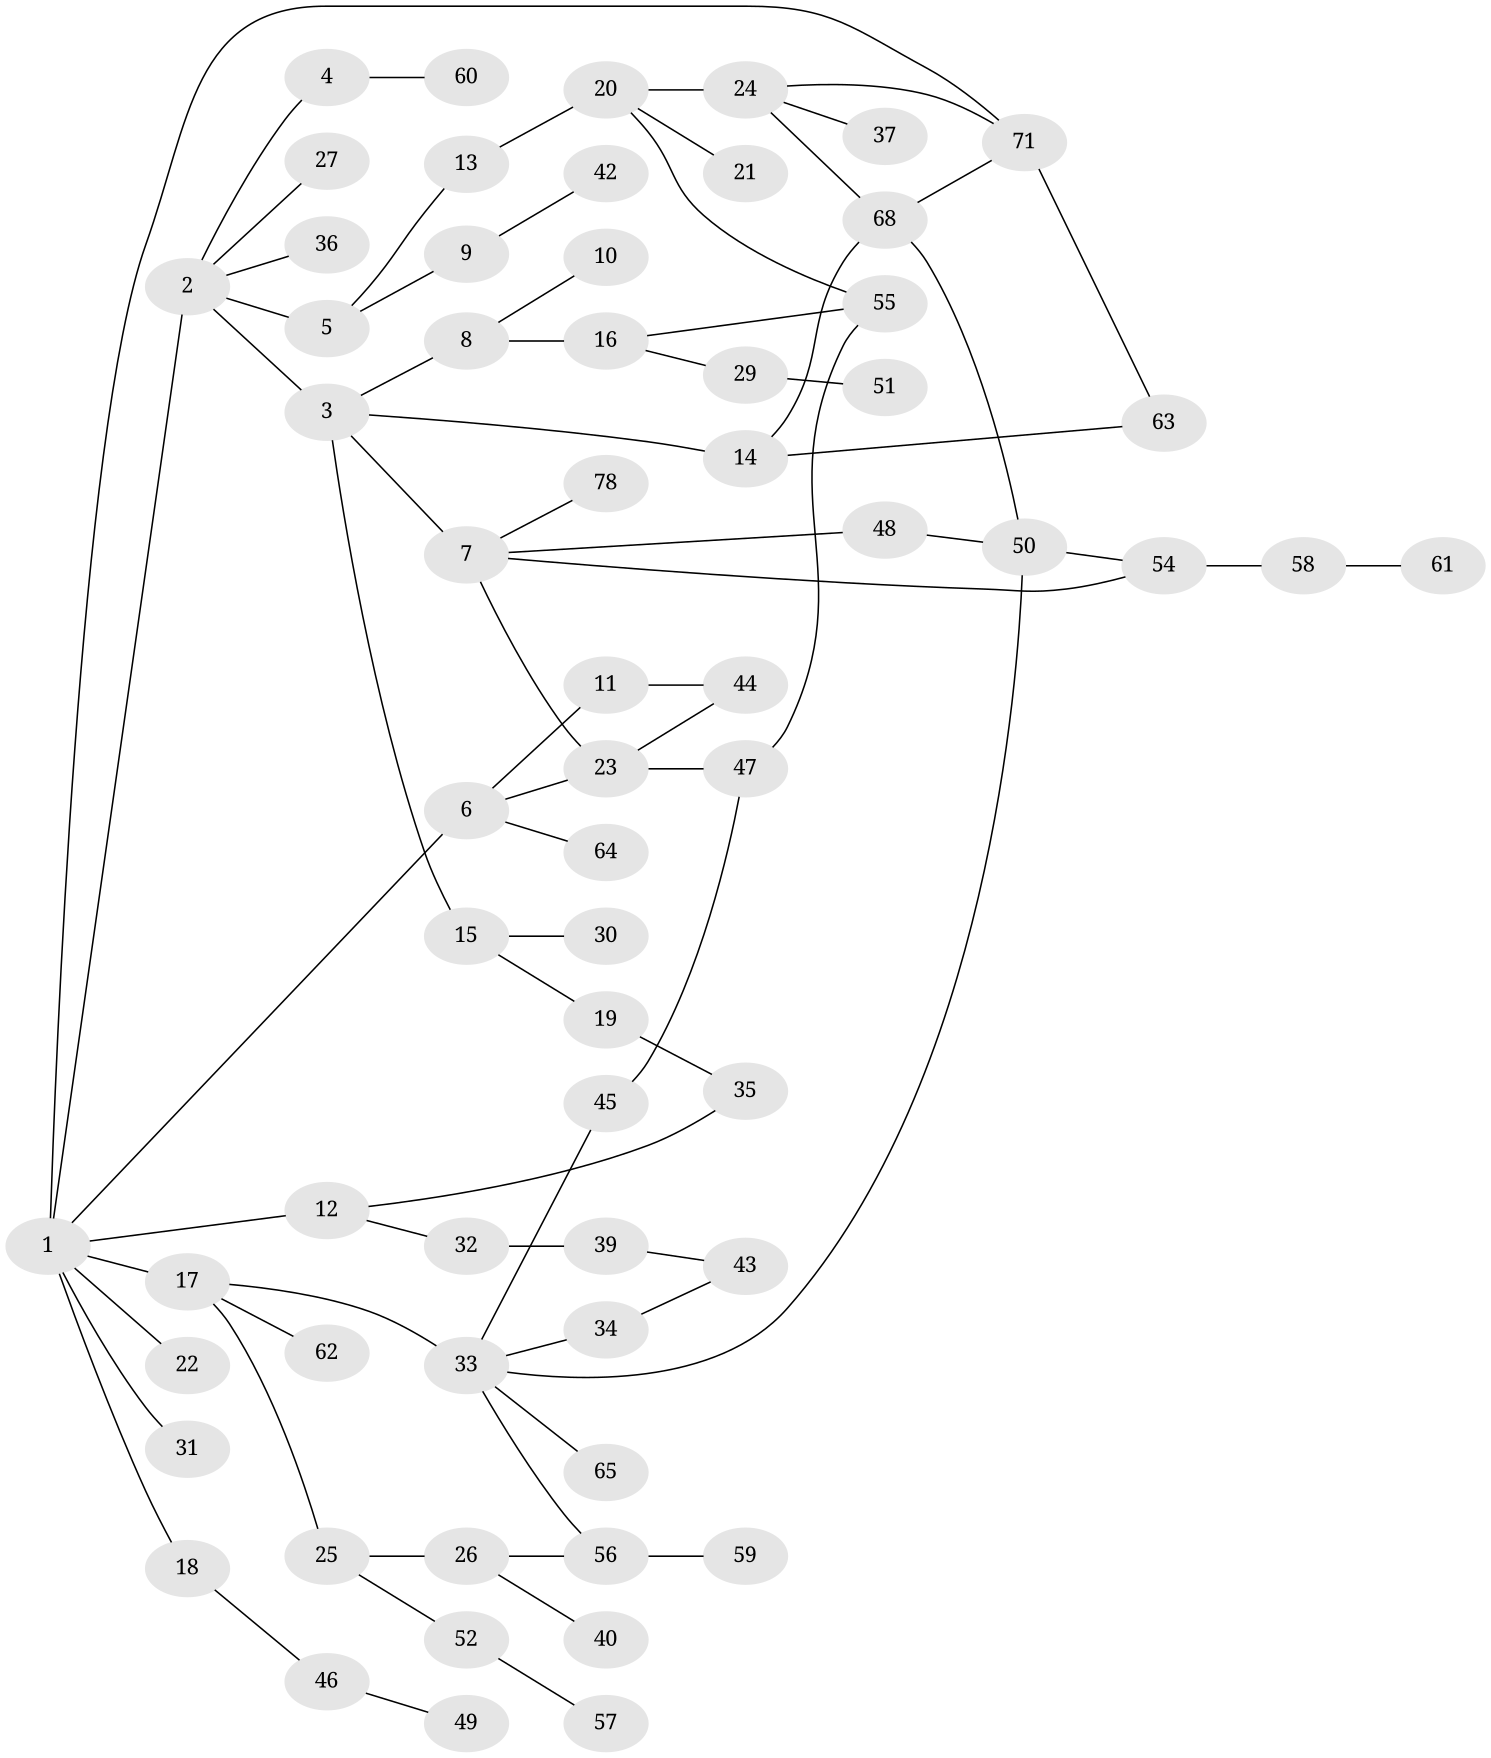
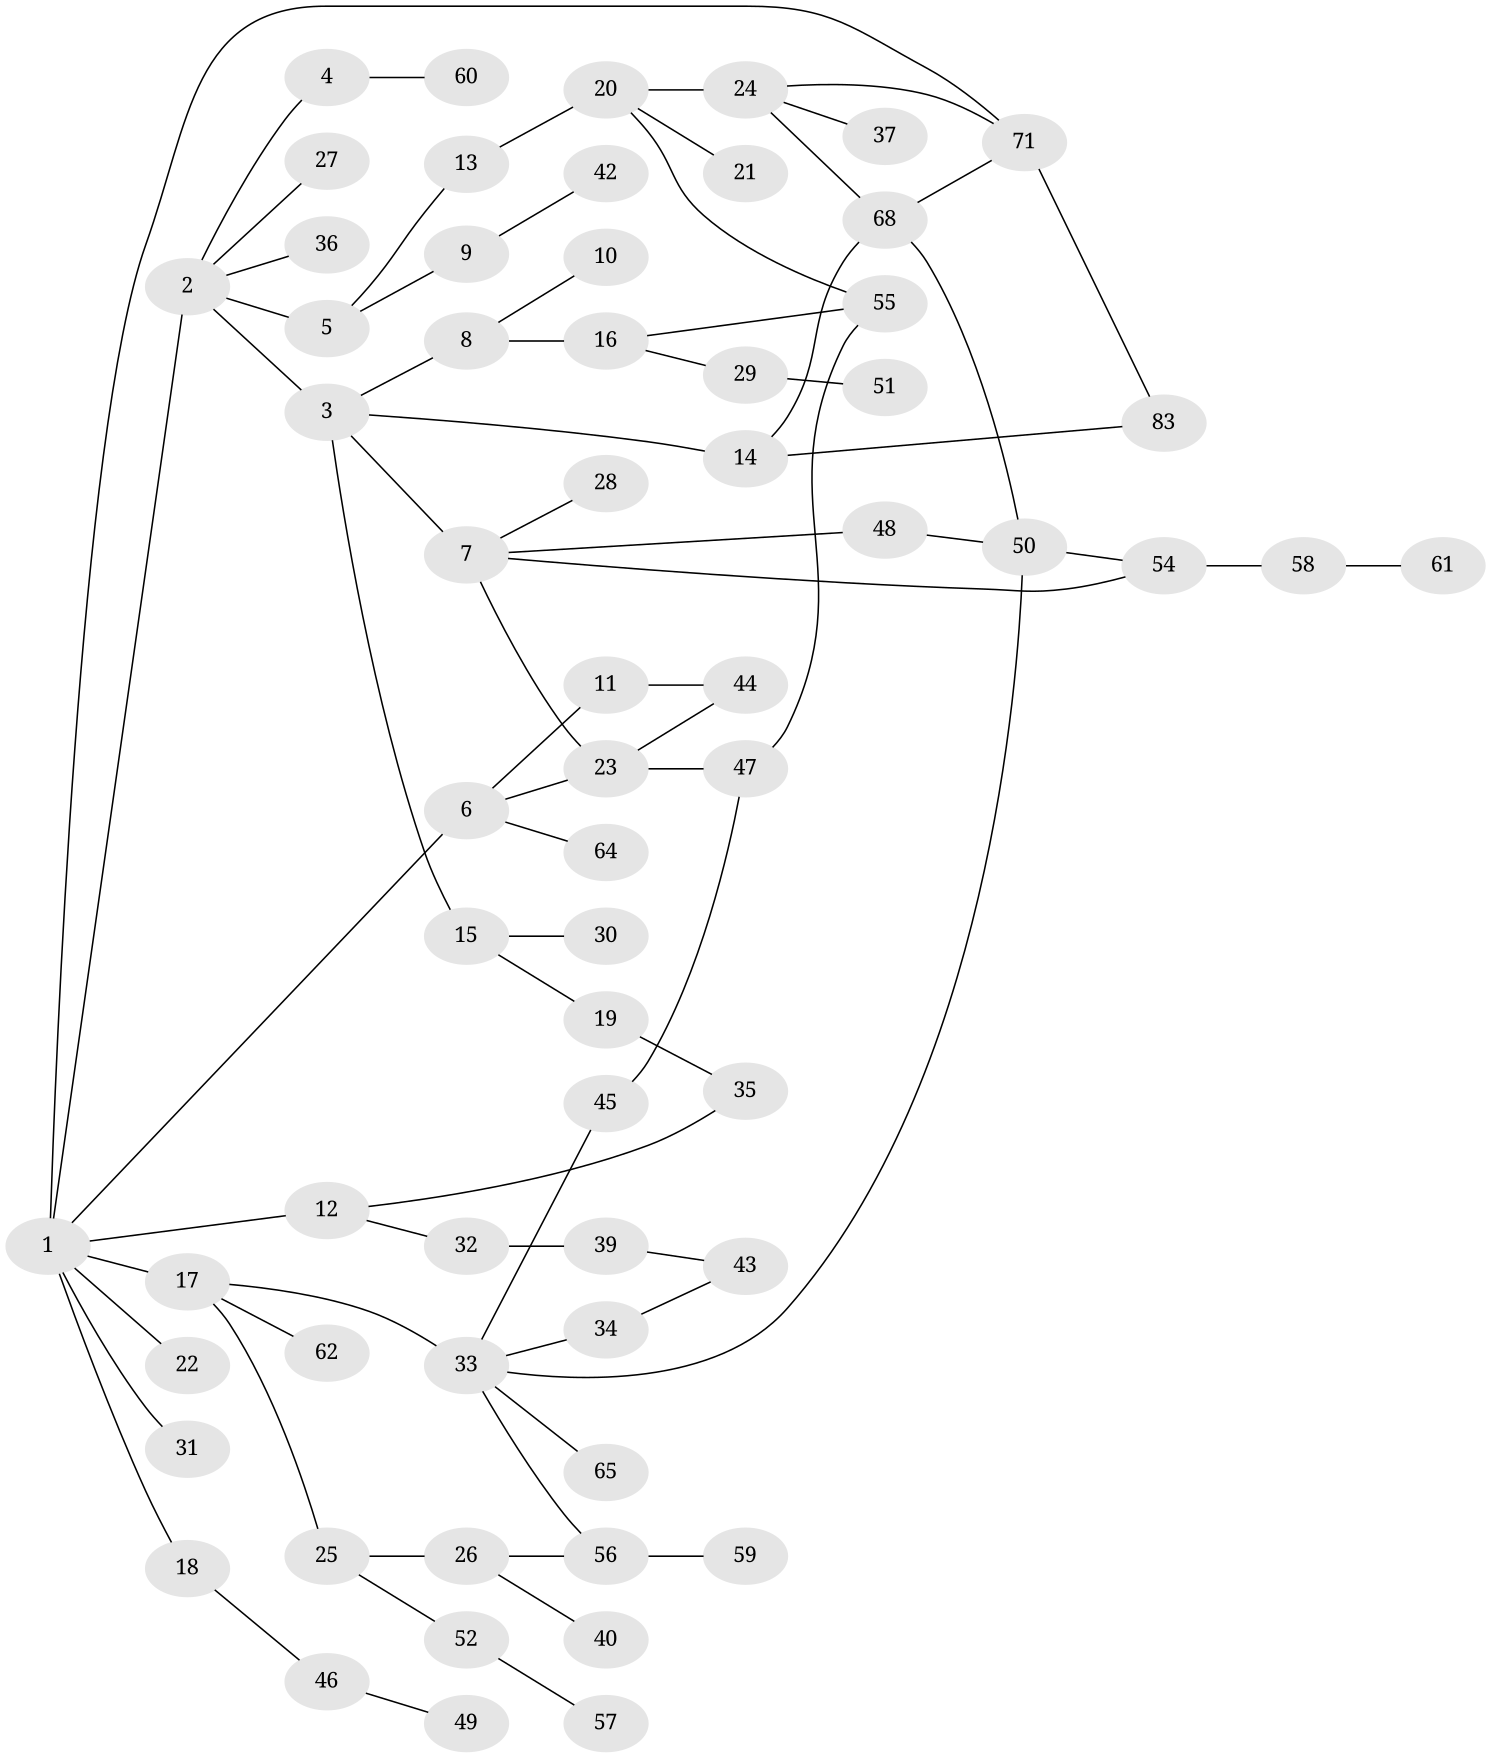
(1164, 423) -> (1164, 423)
(606, 484) -> (606, 484)
